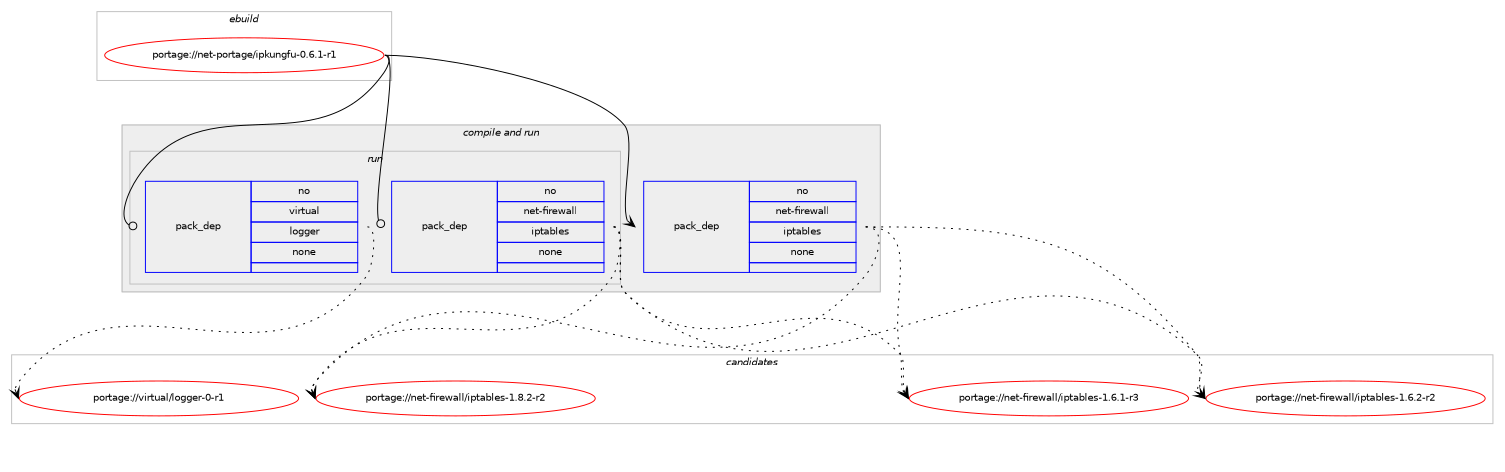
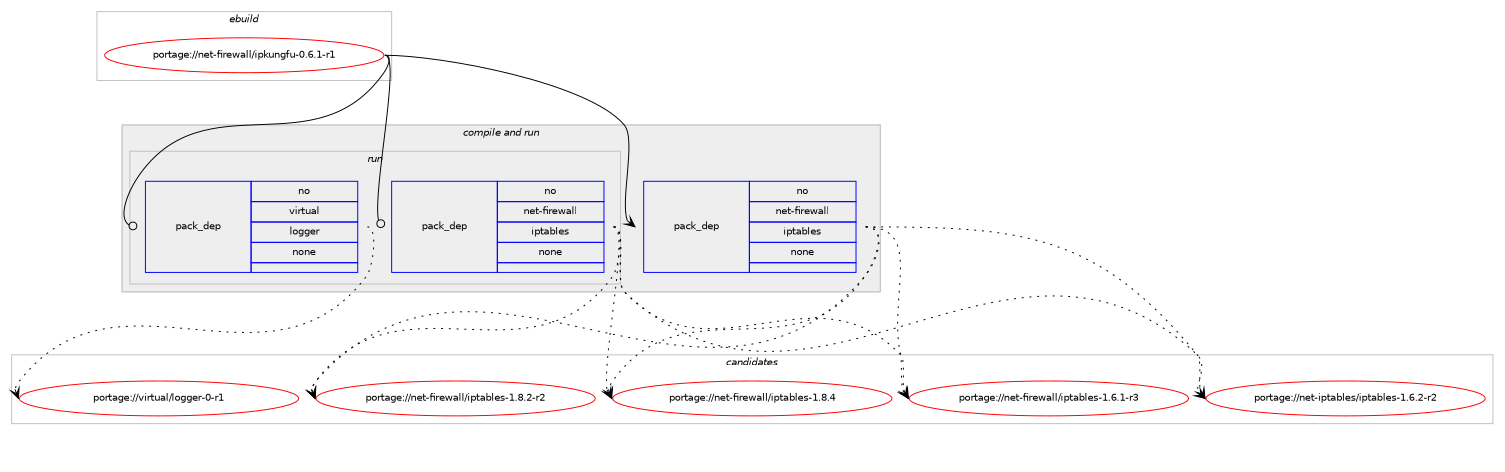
(244, 55) -> (244, 55)
none -> (752, 398)
(1346, 398) -> (1346, 398)
